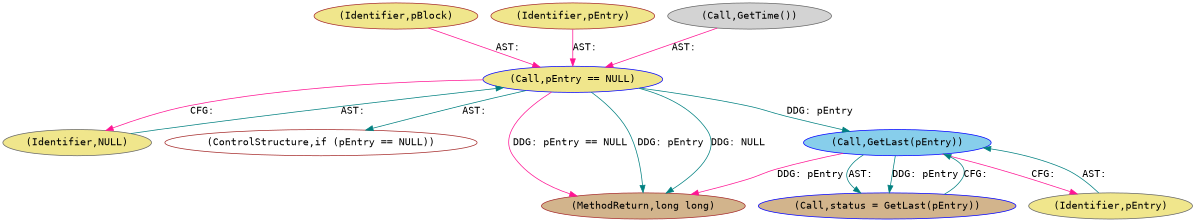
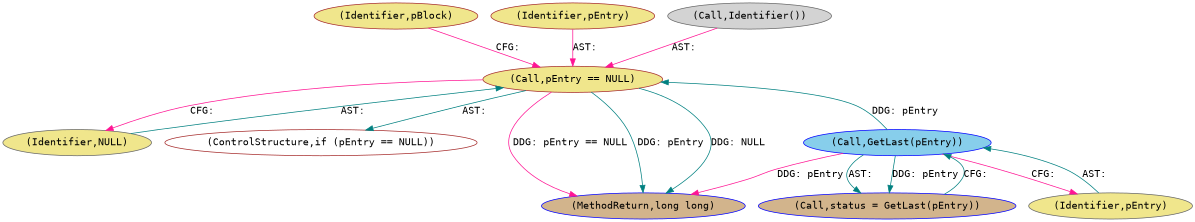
(750, 16) -> (750, 16)
(511, 48) -> (511, 48)
(573, 79) -> (573, 79)
(742, 105) -> (783, 91)
(643, 206) -> (643, 206)
